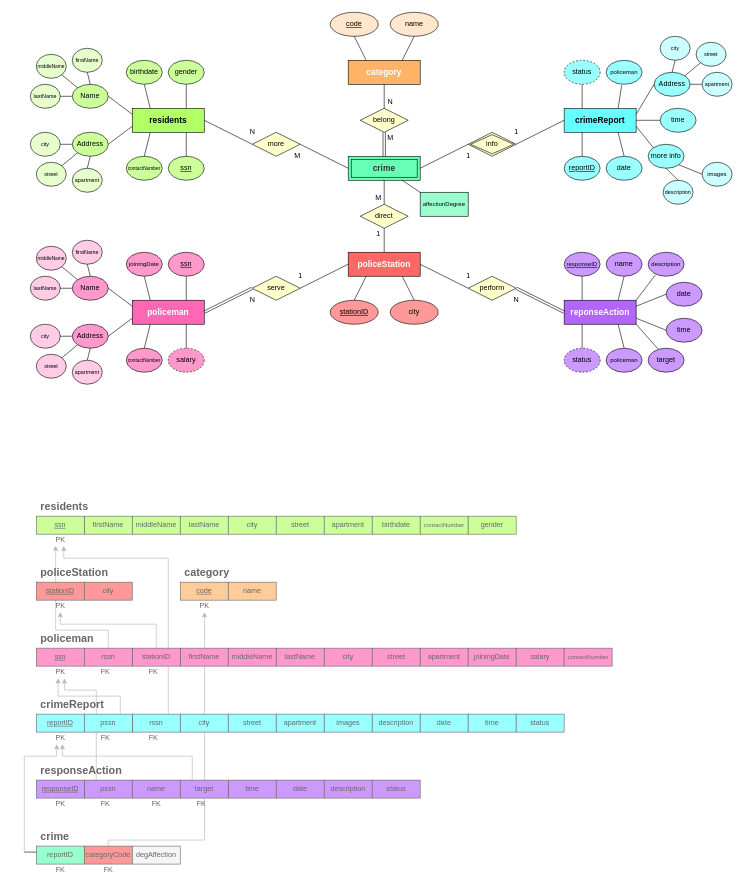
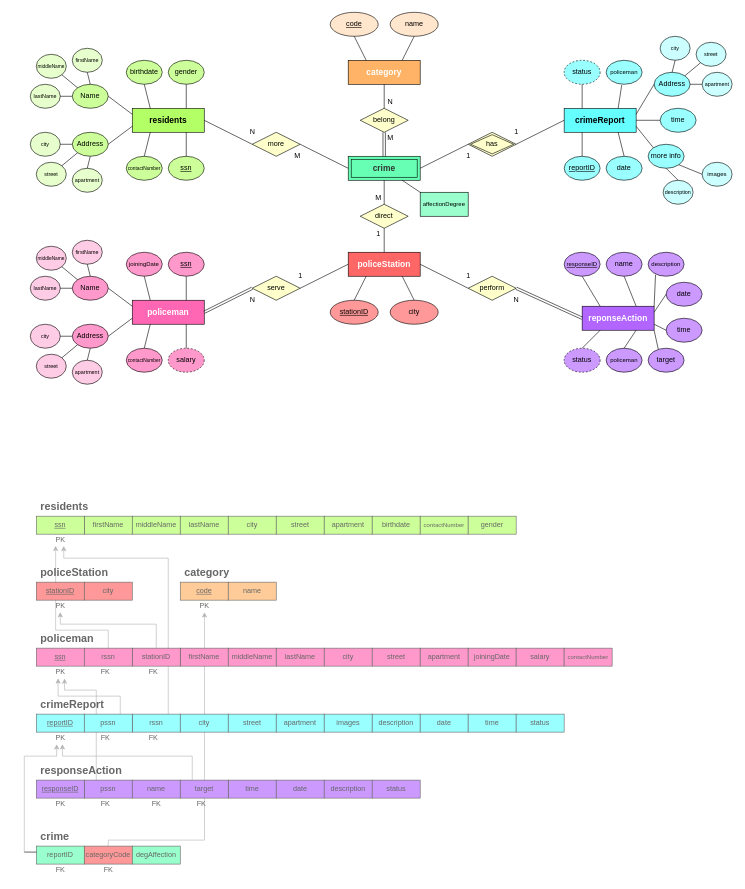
(492, 144) -> (492, 144)
(600, 312) -> (618, 318)
(156, 855) -> (156, 855)
